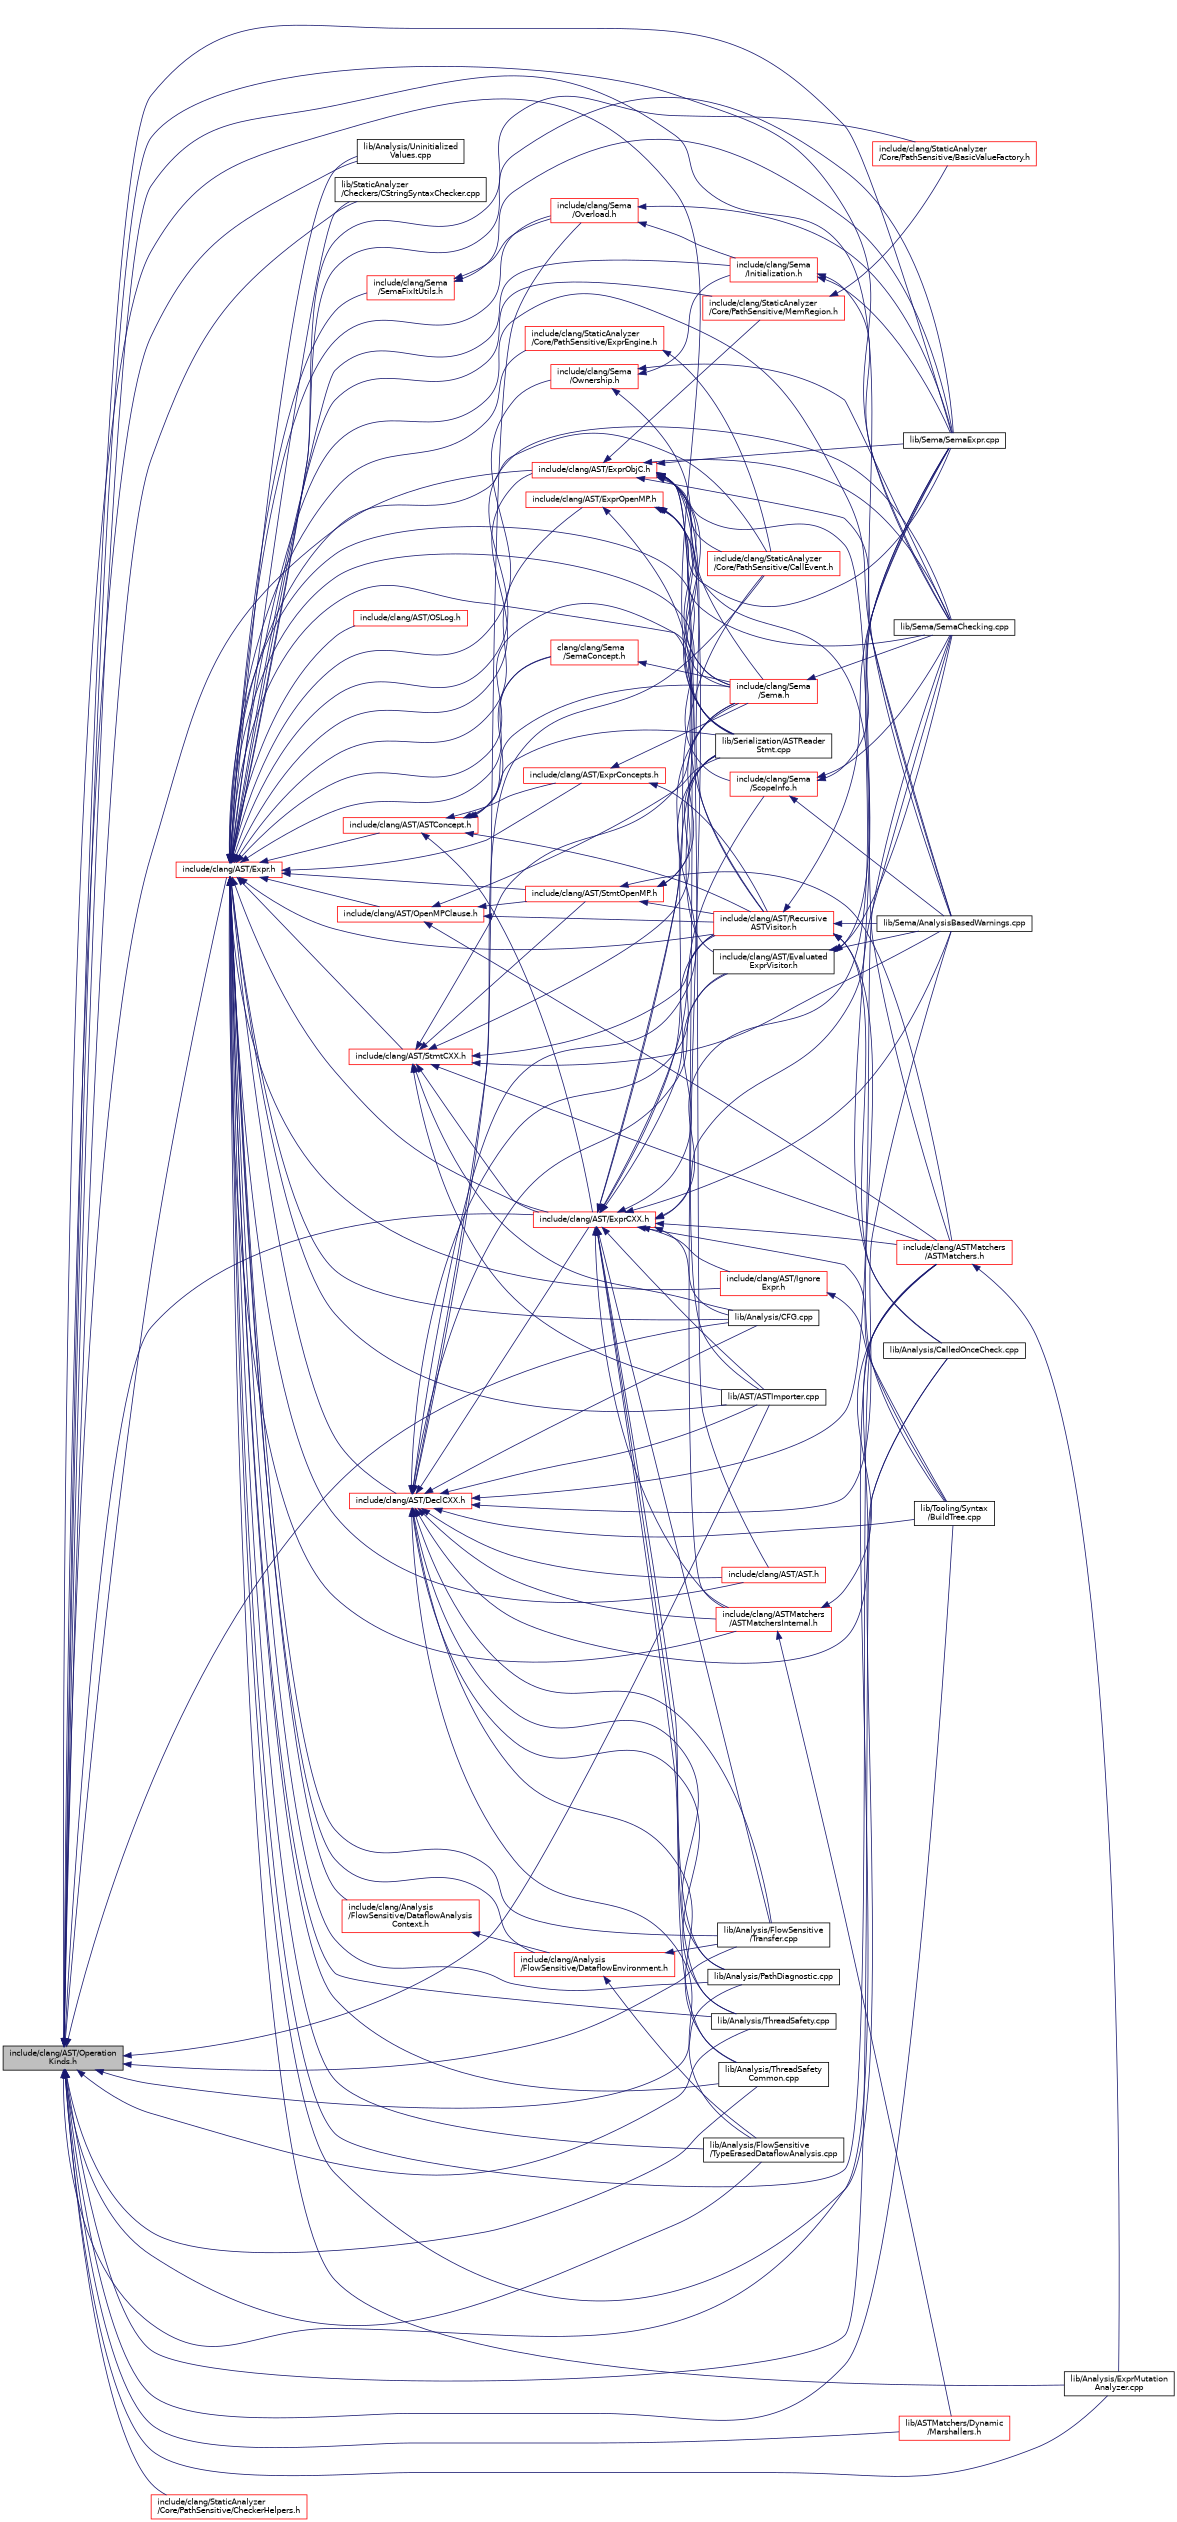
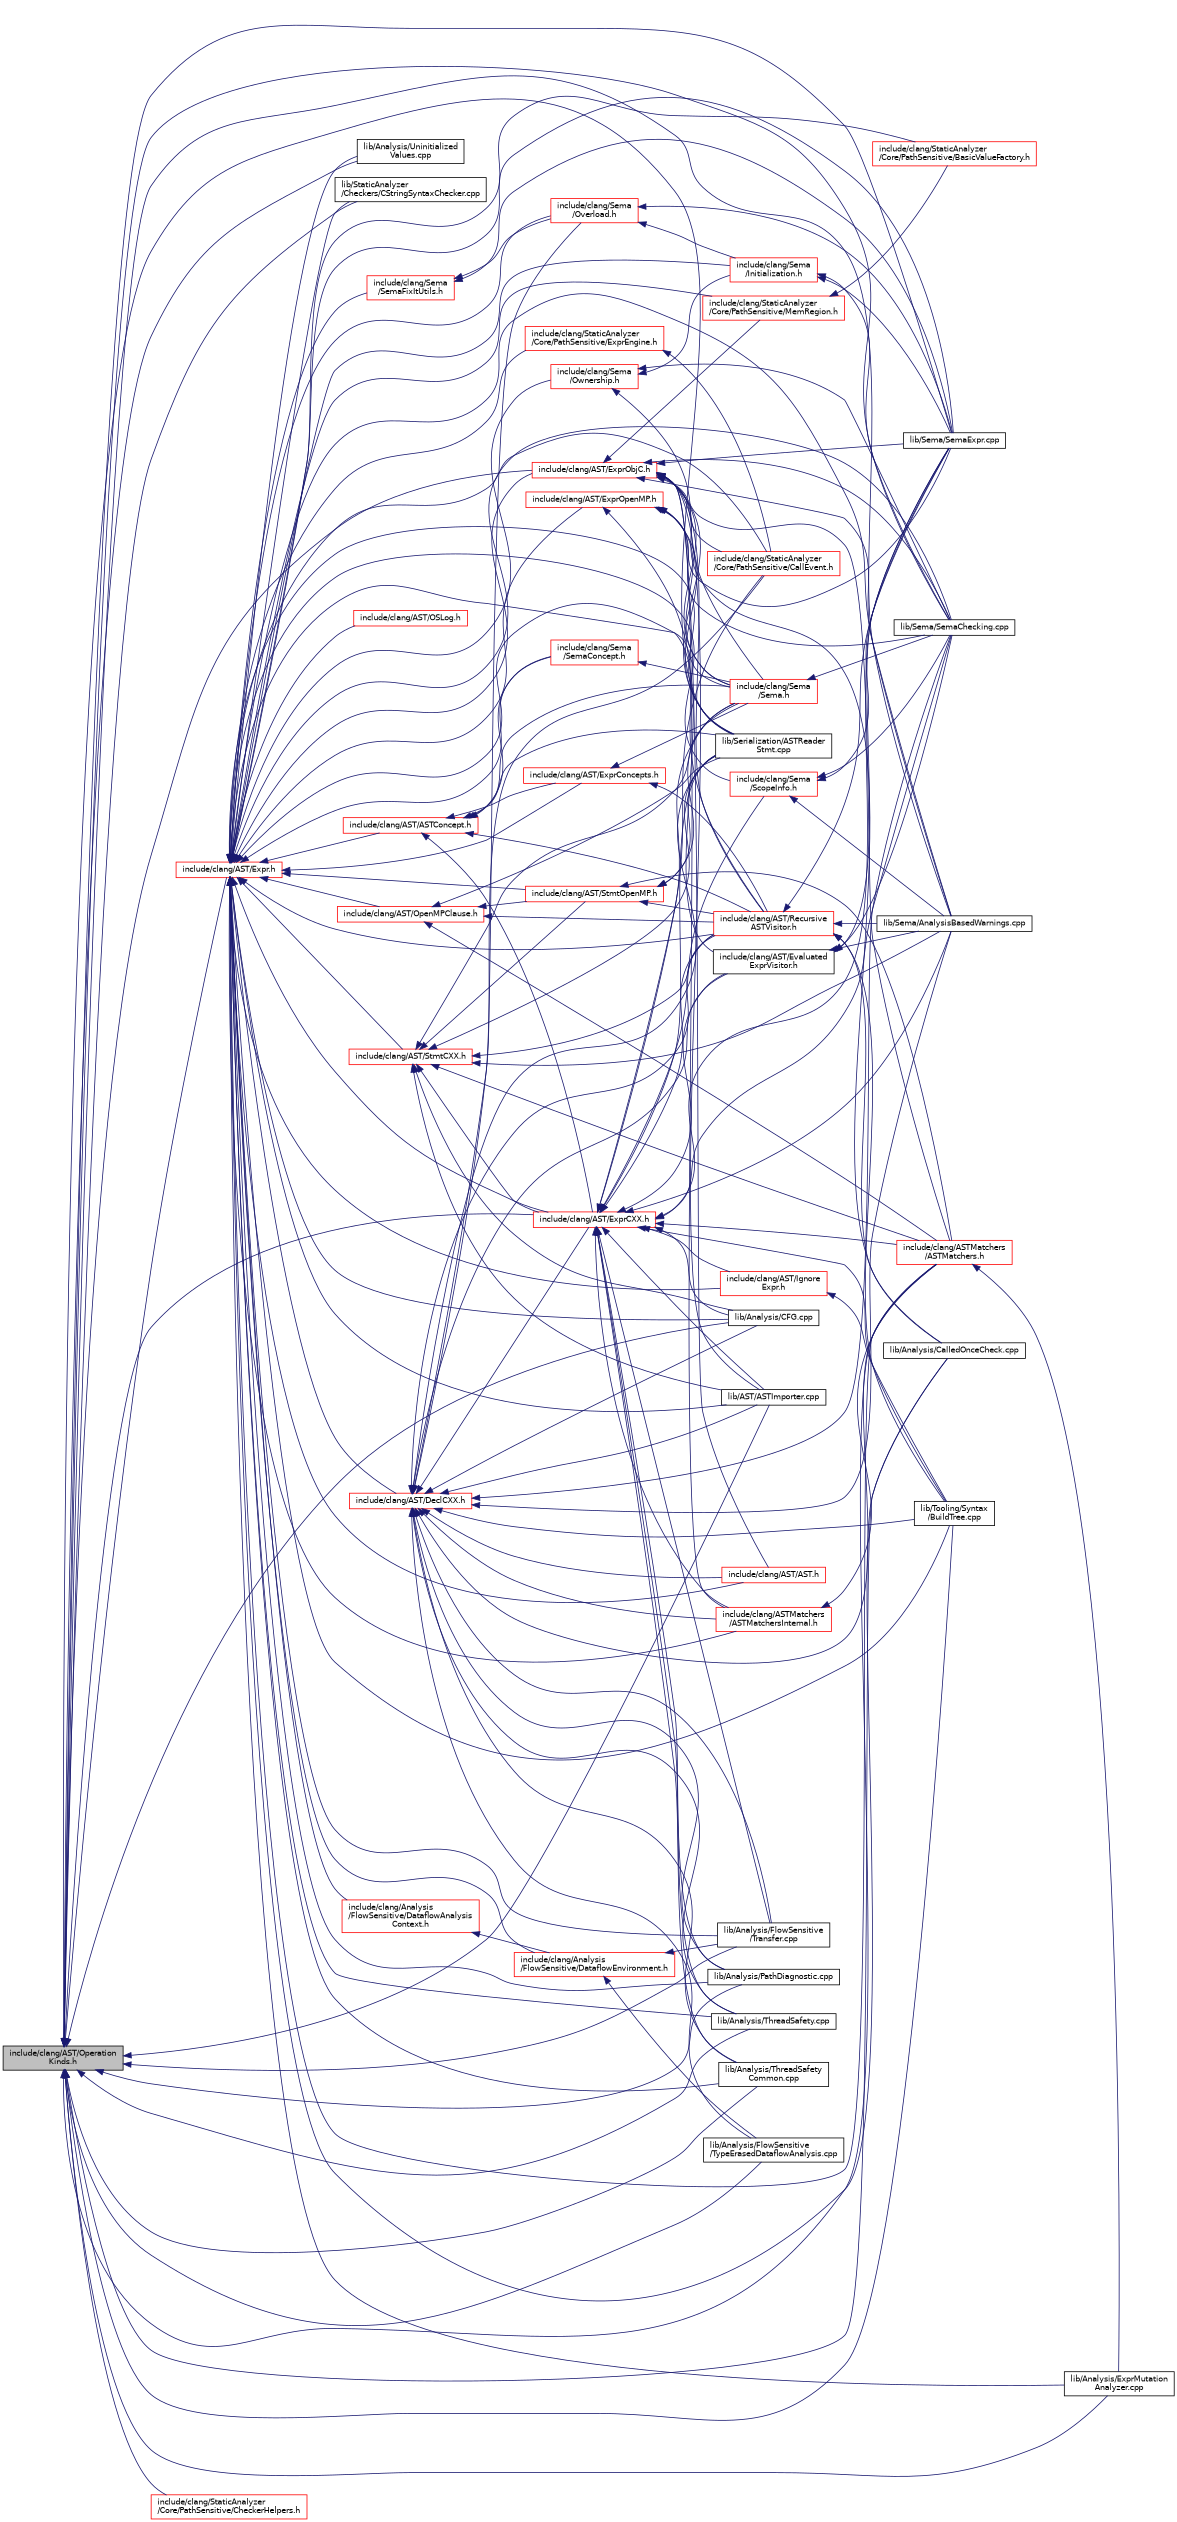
(595, 652) -> (595, 652)
(263, 1677) -> (323, 1637)
(954, 2428) -> none
